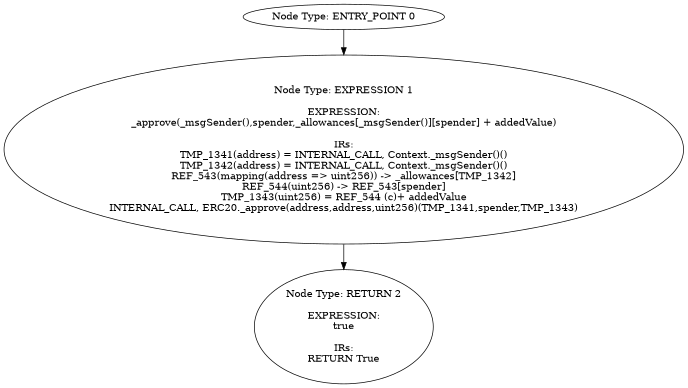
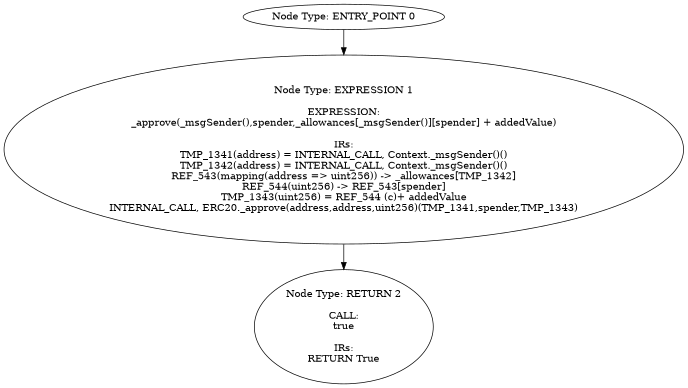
(344, 327) -> (344, 327)
